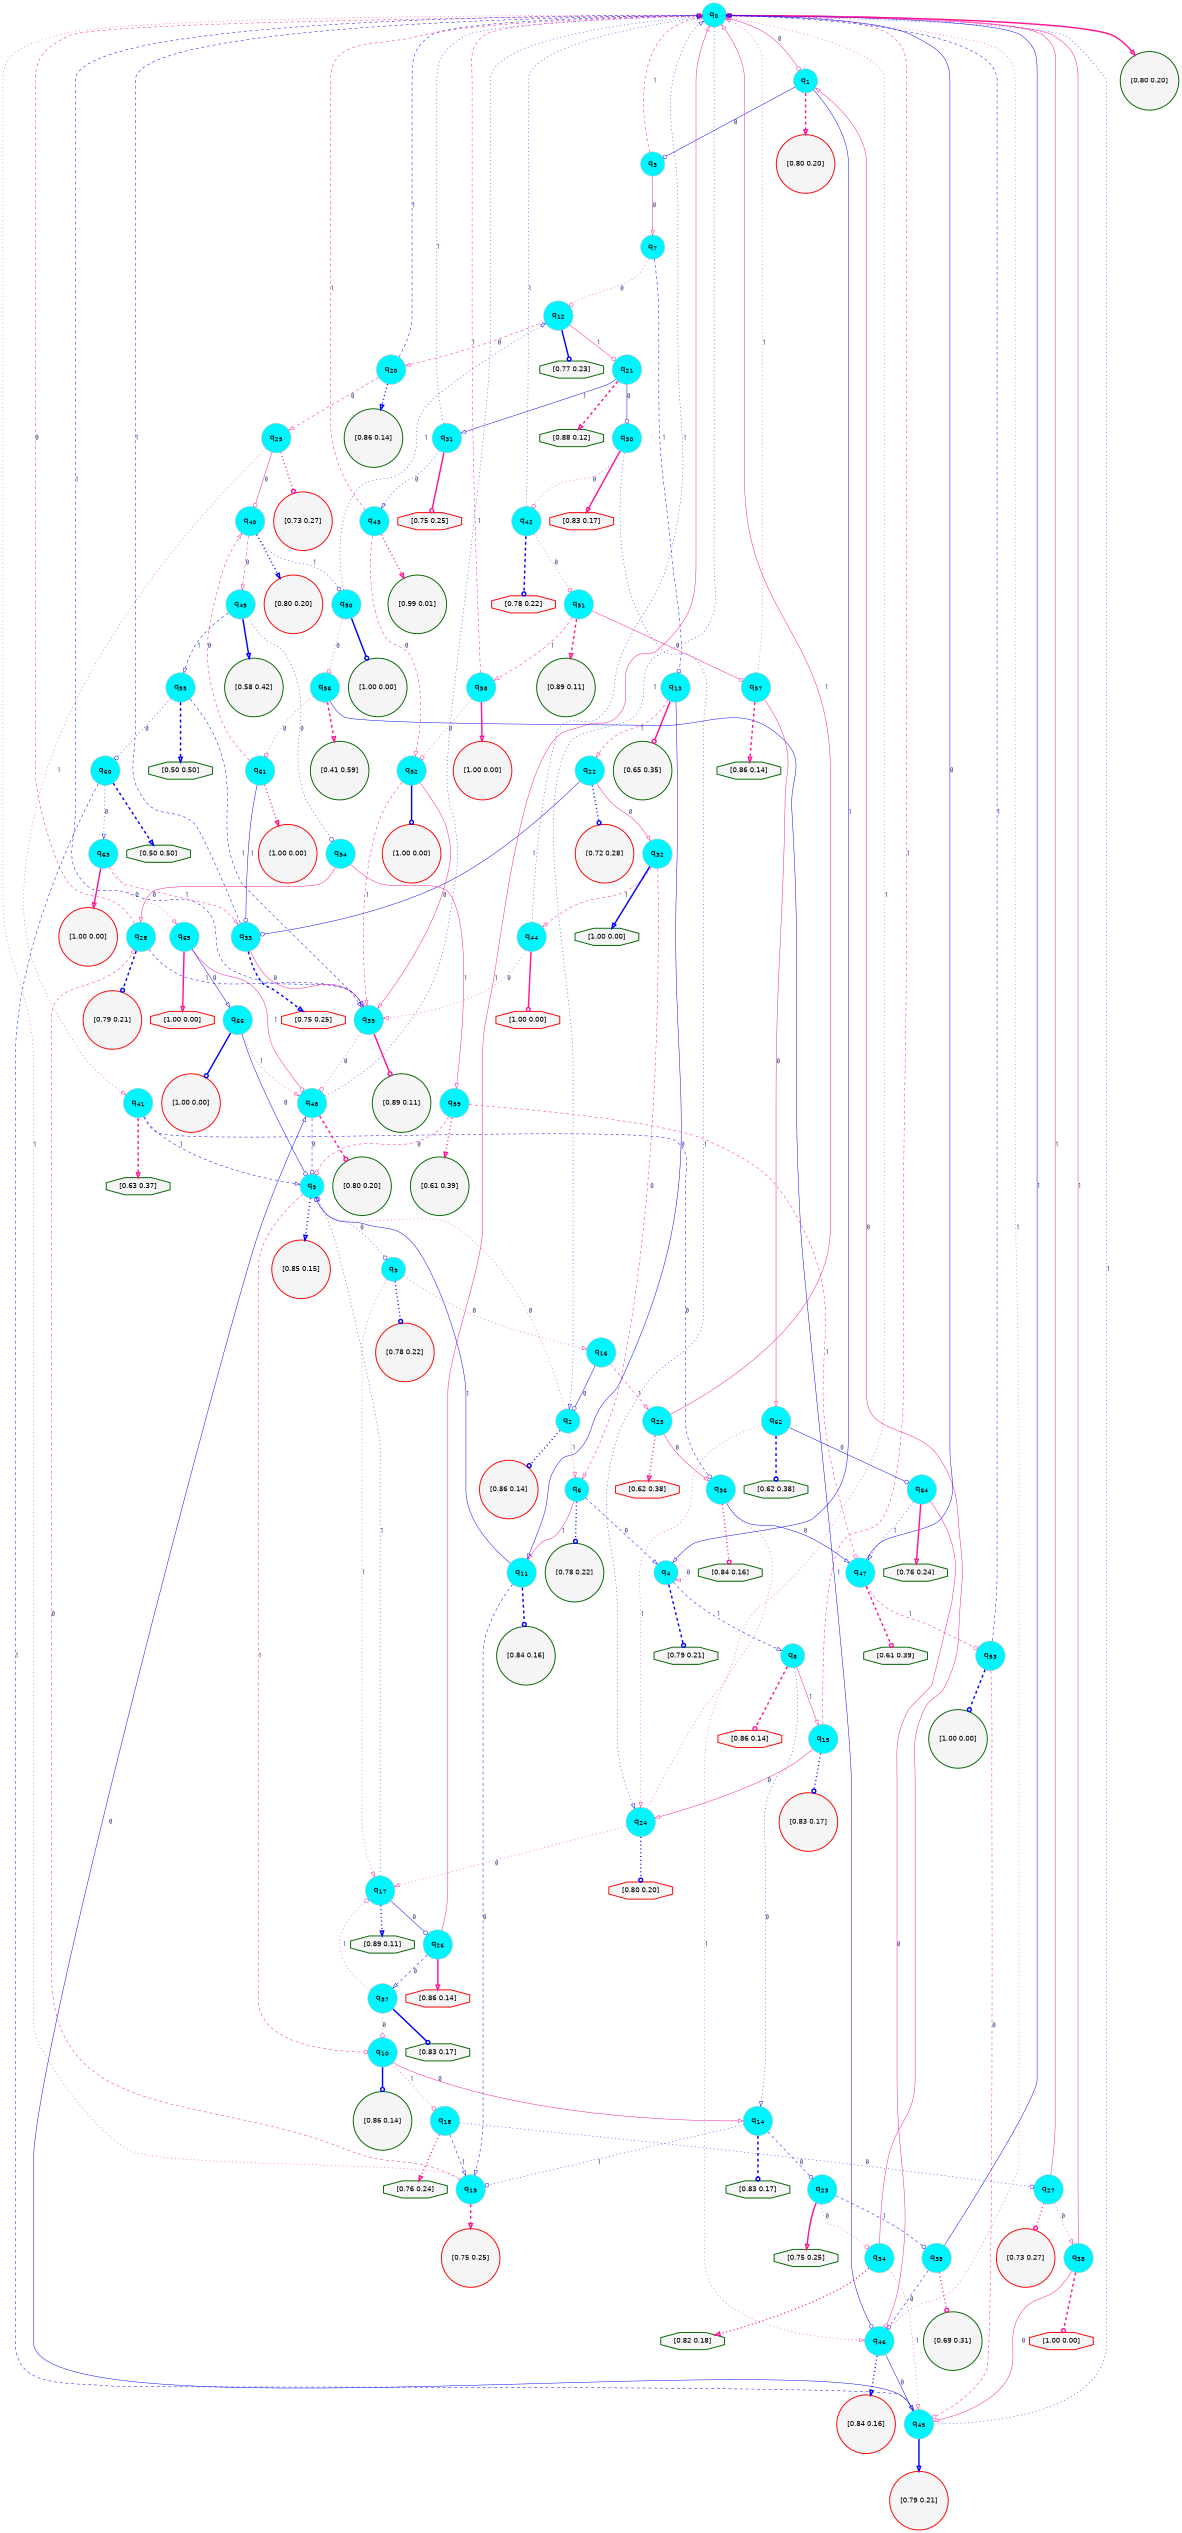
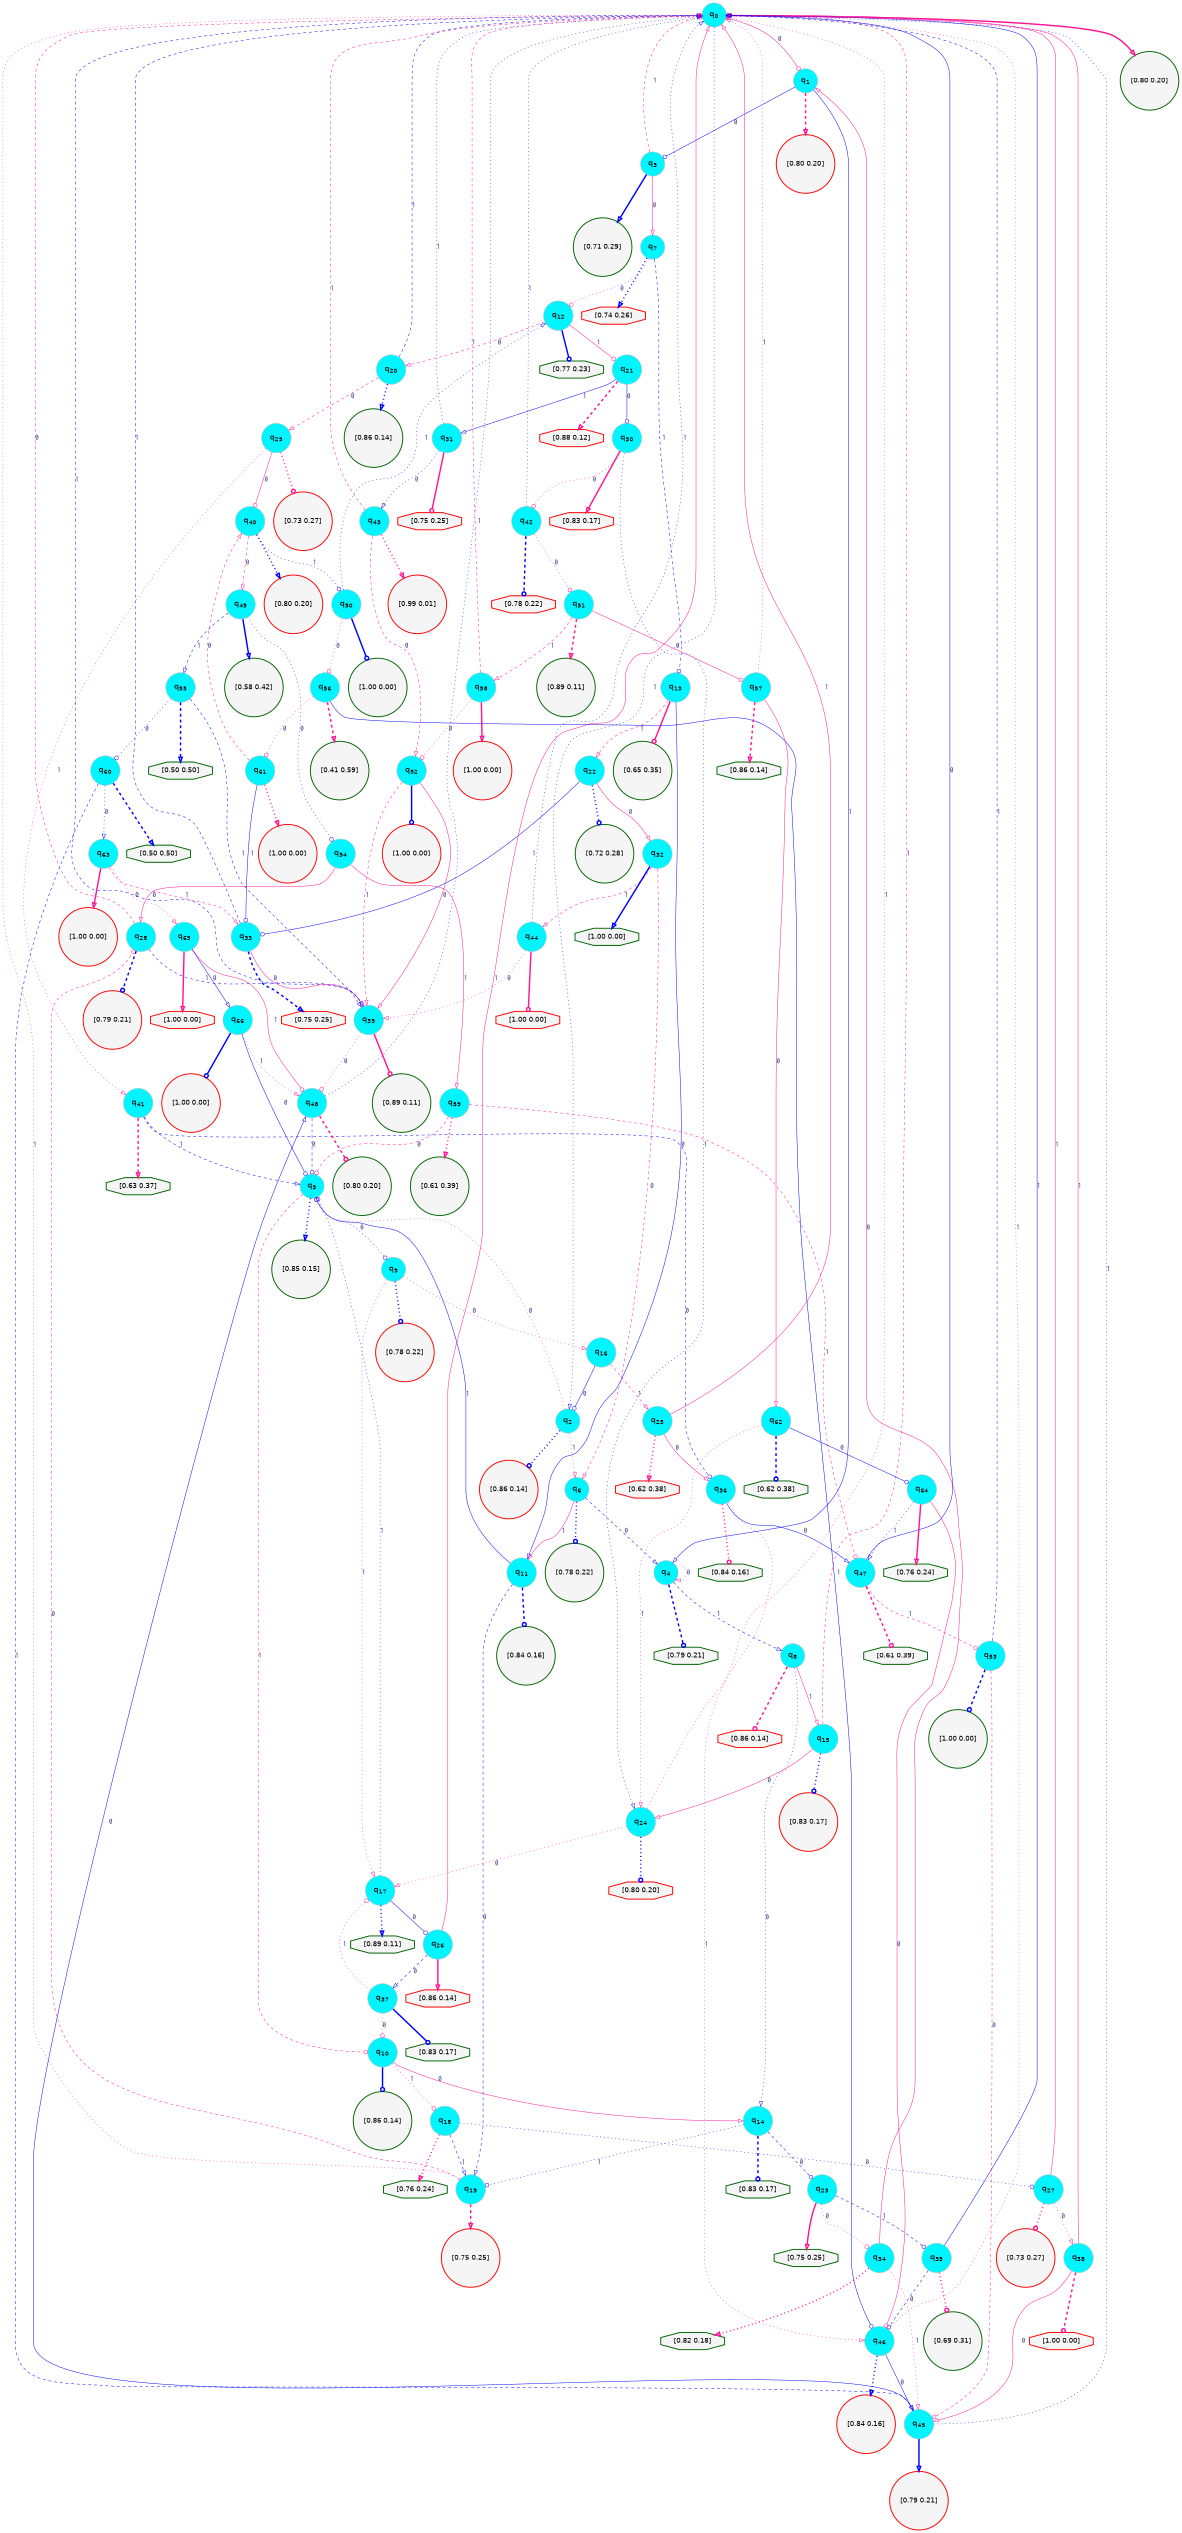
none -> (603, 247)
none -> (614, 316)
(572, 438) -> (572, 438)
(417, 604) -> (417, 604)
(605, 854) -> (605, 854)
(301, 1269) -> (301, 1269)
